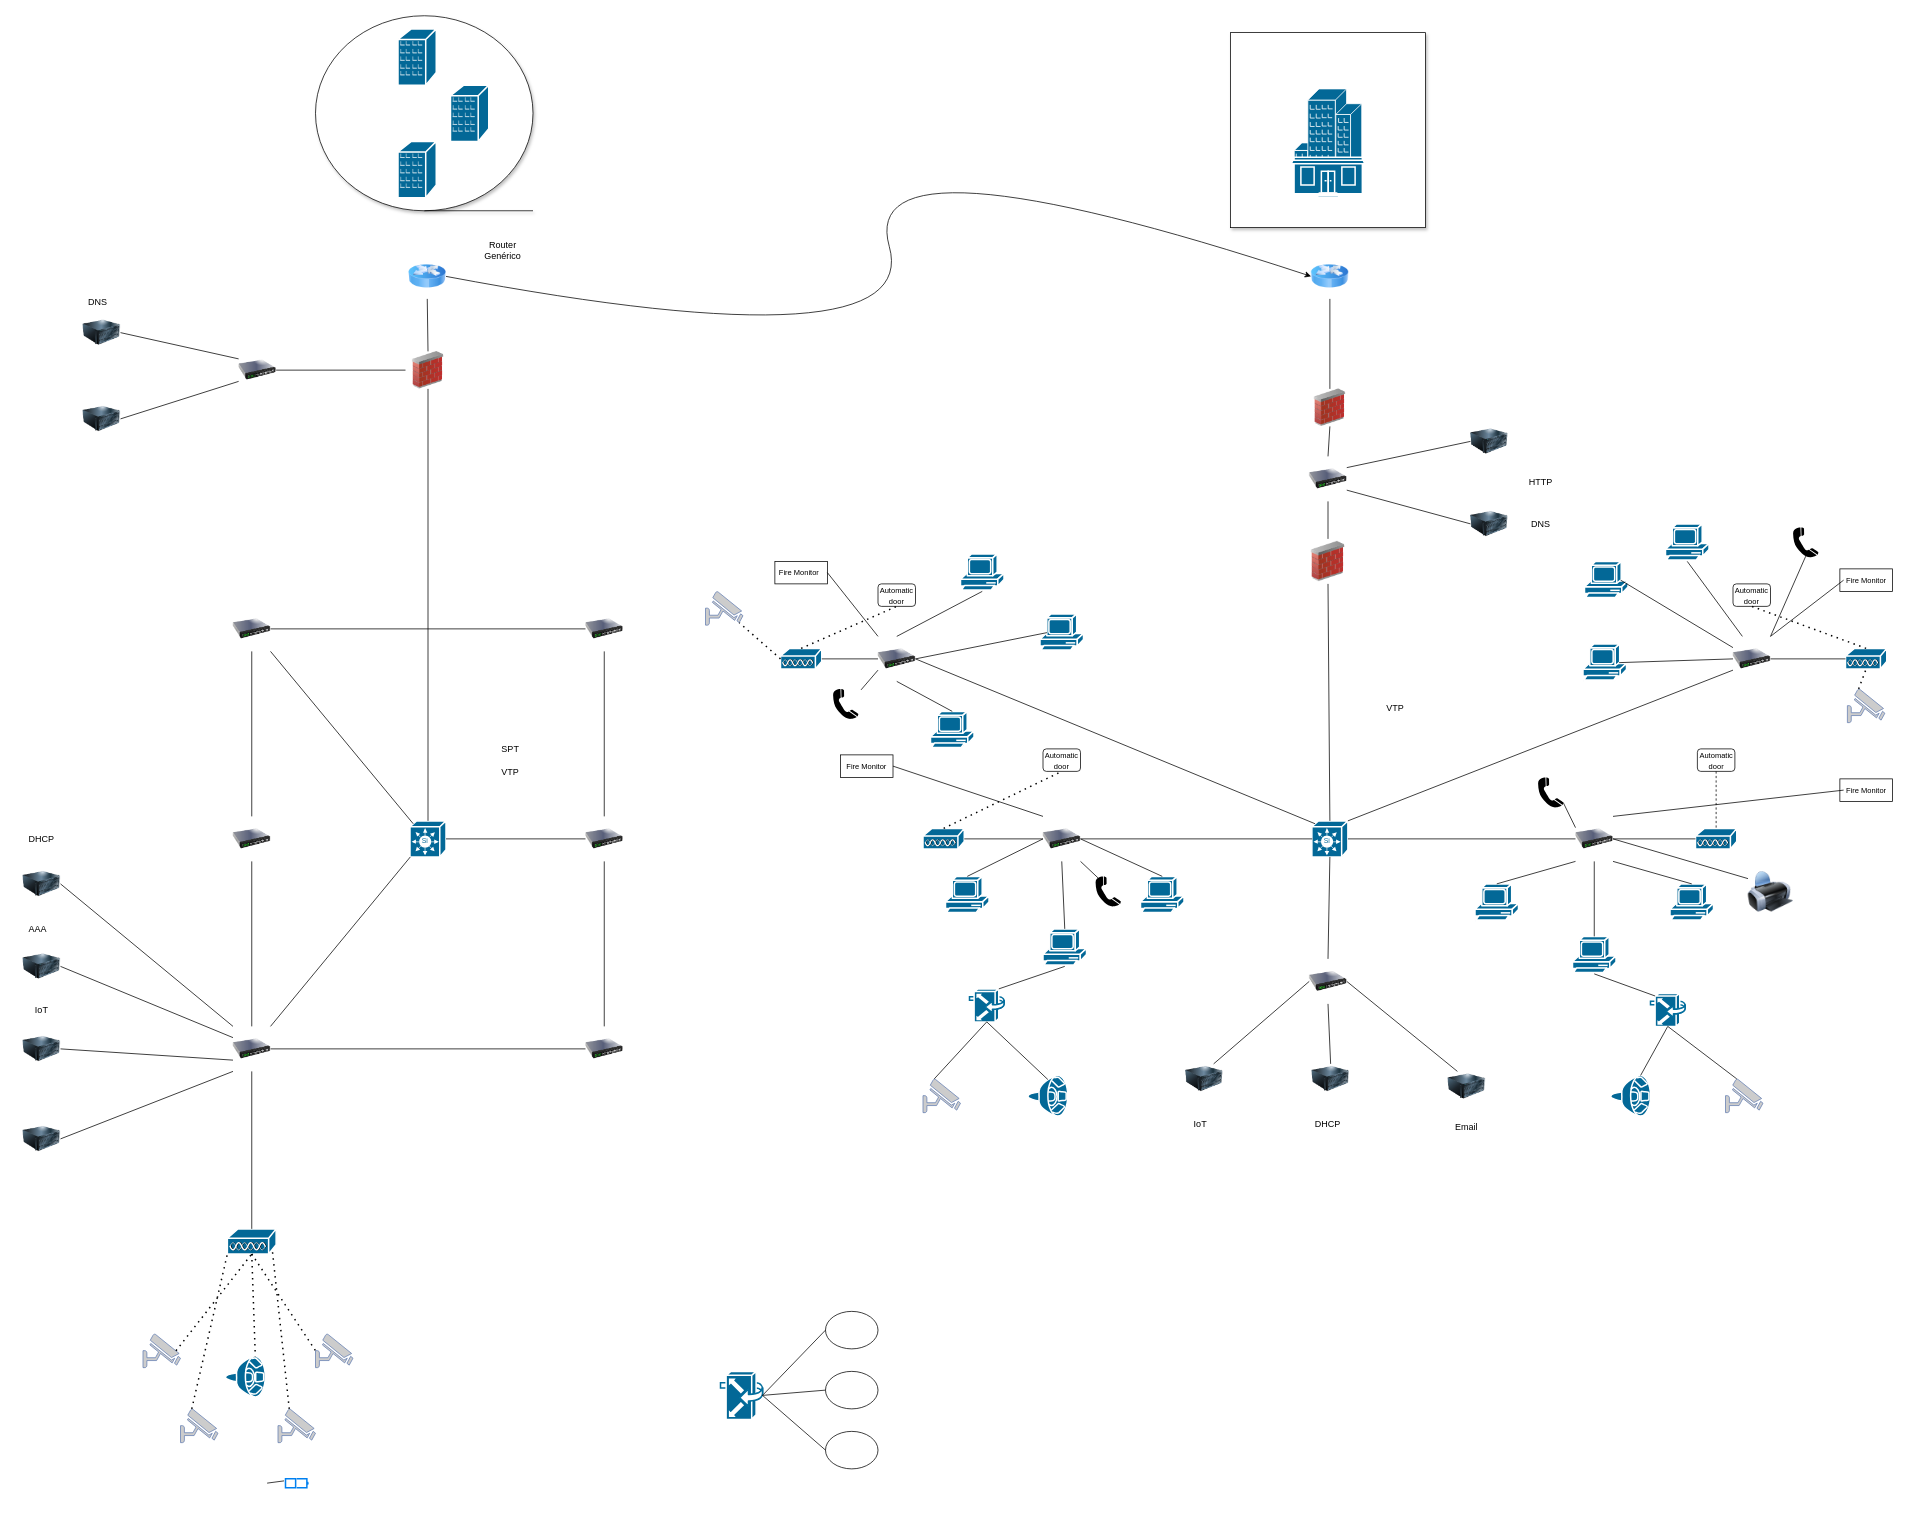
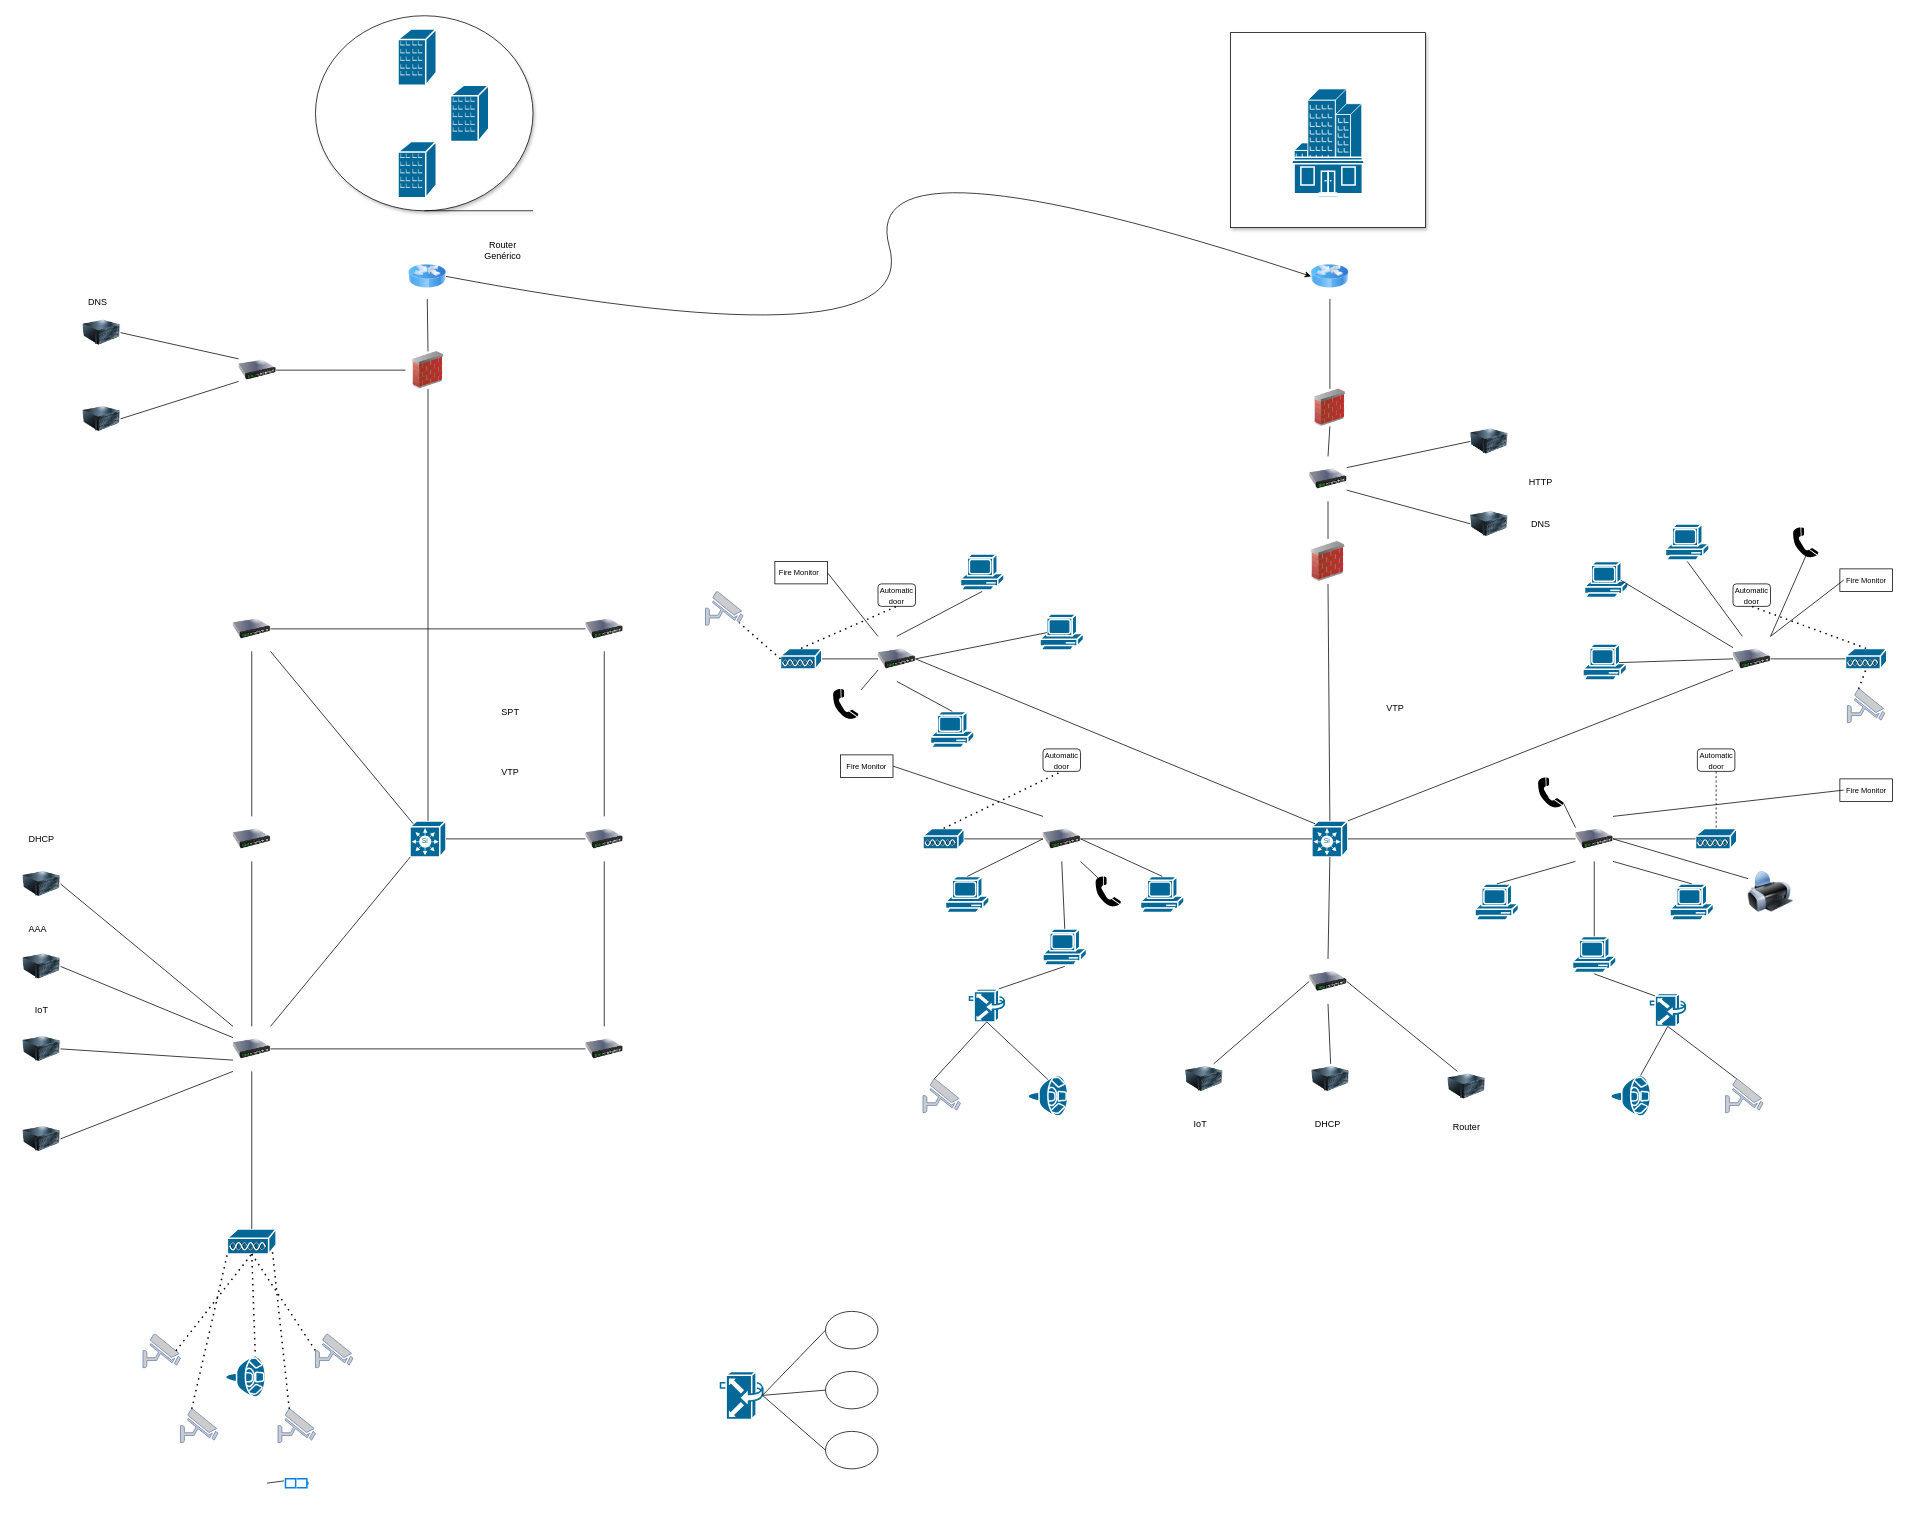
(510, 750) -> (510, 712)
(1467, 1128) -> (1467, 1128)
